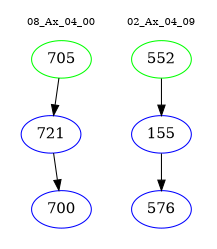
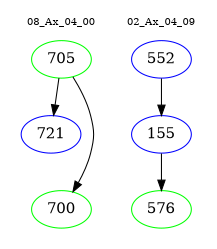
(161, 59) -> (161, 59)
(55, 166) -> (93, 129)
(61, 209) -> (61, 209)
(161, 209) -> (161, 209)
